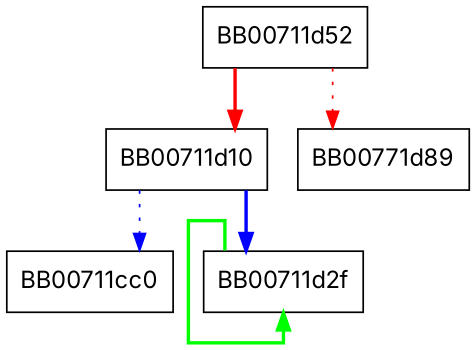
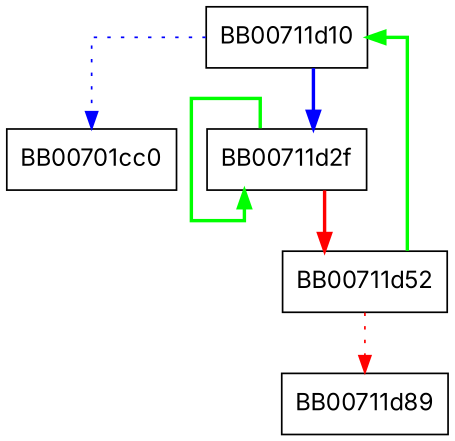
(235, 90) -> (407, 133)
(384, 160) -> (365, 404)
none -> (325, 212)
(90, 282) -> (92, 160)
